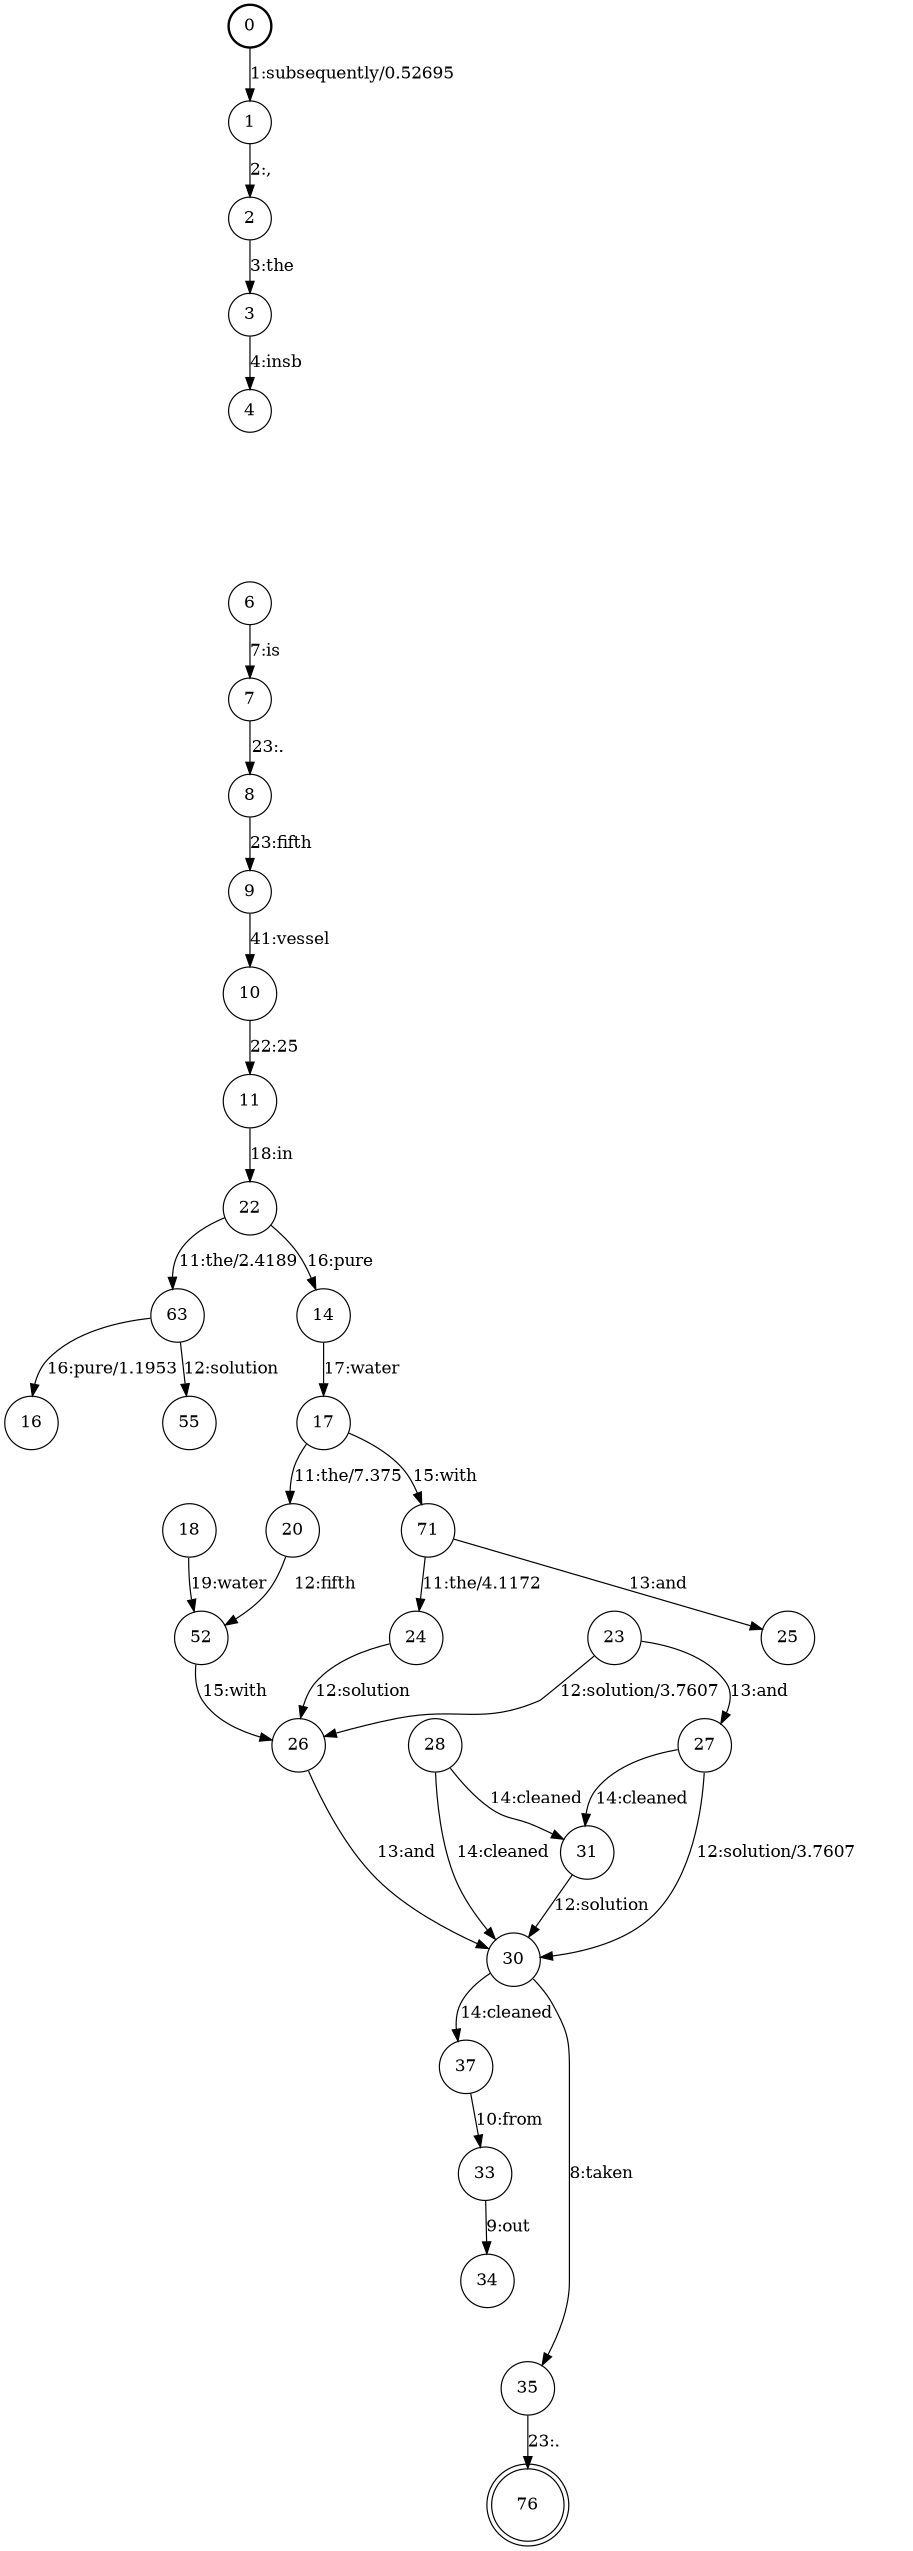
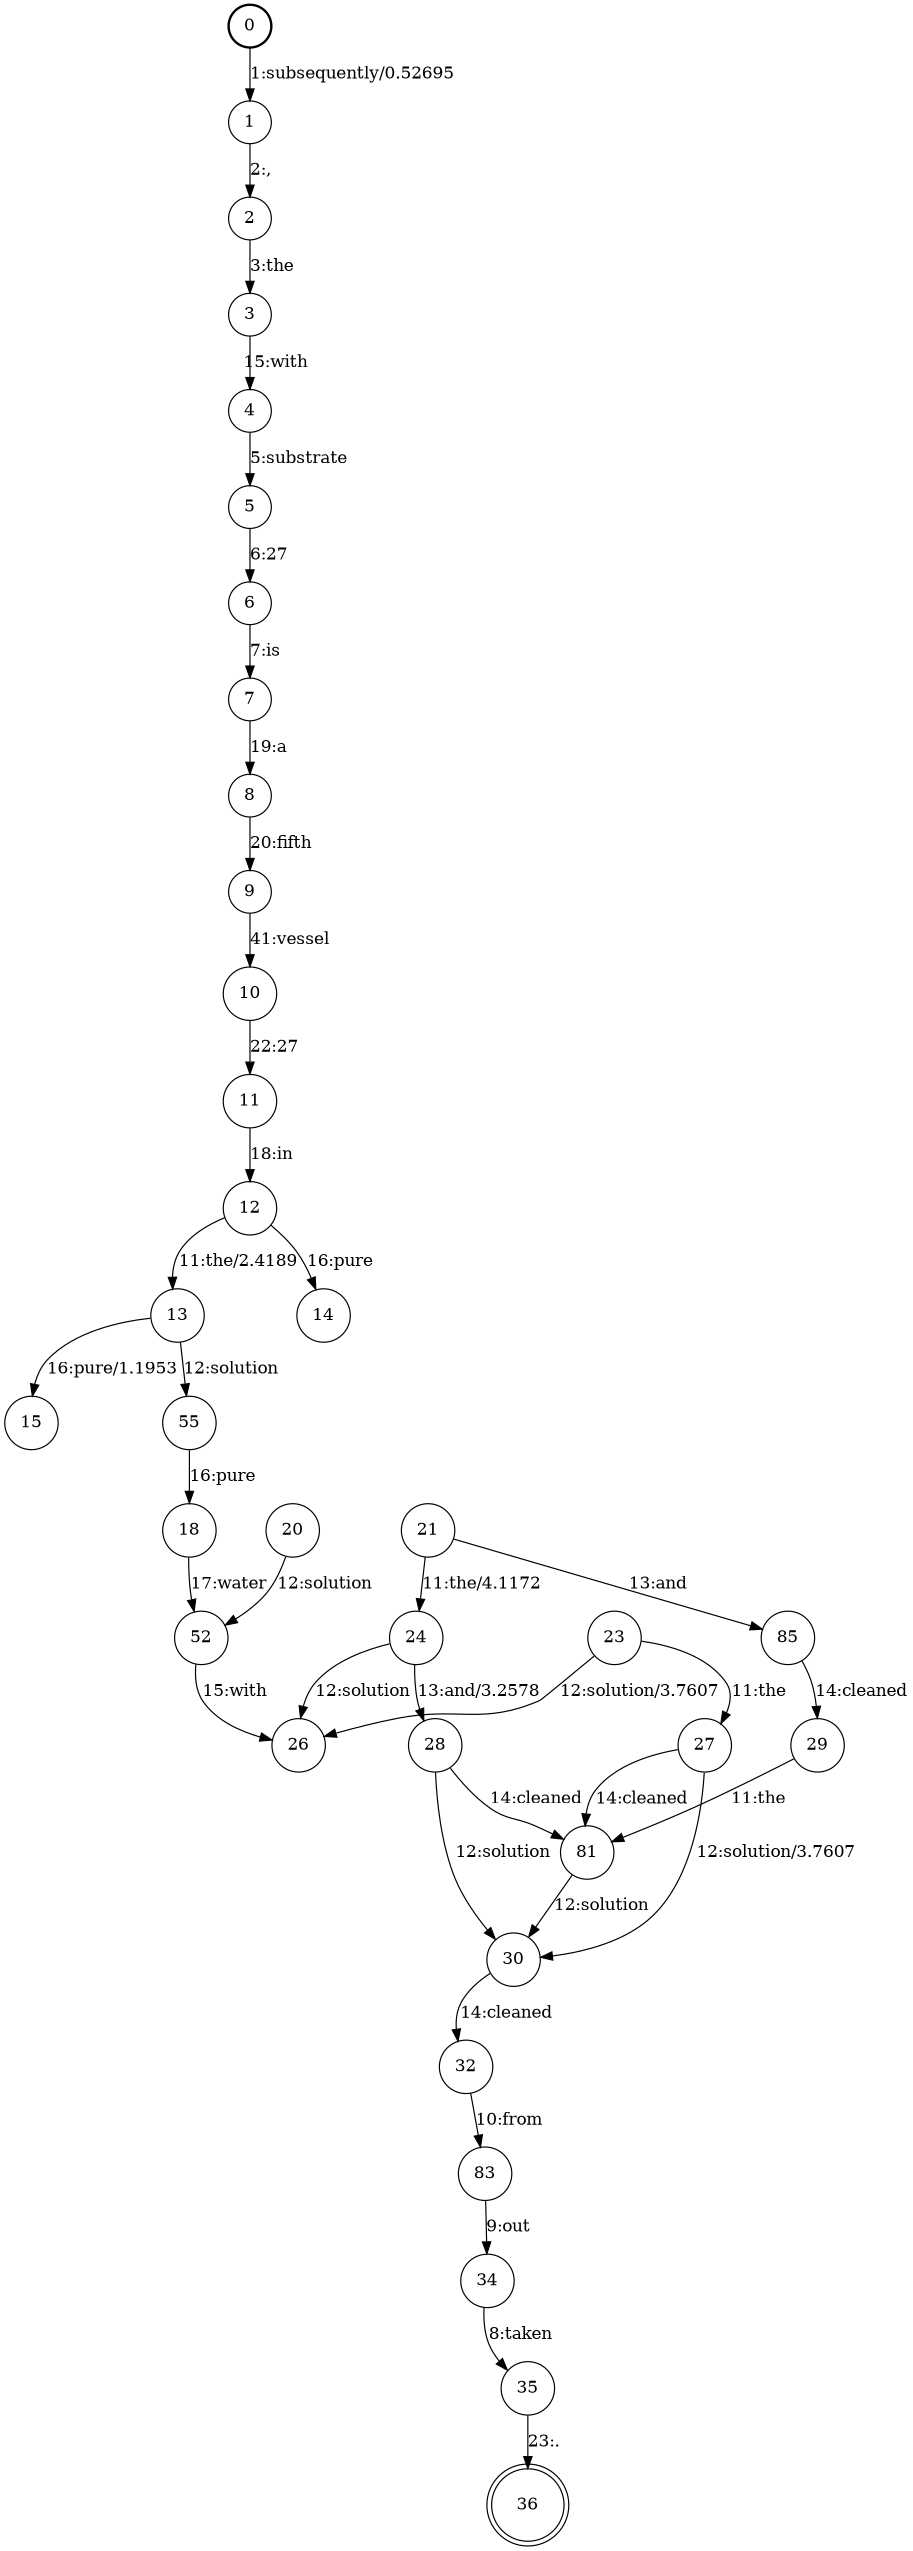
(276, 363) -> (276, 363)
none -> (250, 507)
(268, 748) -> (268, 748)
(281, 844) -> (281, 844)
(274, 1047) -> (274, 1047)
(250, 1208) -> (250, 1208)
(178, 1316) -> (178, 1316)
(31, 1423) -> (31, 1423)
(324, 1423) -> none
none -> (189, 1471)
(428, 1530) -> (428, 1530)
(229, 1584) -> (229, 1584)
(325, 1584) -> (325, 1584)
(788, 1638) -> (788, 1638)
none -> (415, 1687)
(759, 1692) -> (759, 1692)
none -> (818, 1745)
(503, 1853) -> (503, 1853)
(587, 1853) -> (587, 1853)
(374, 1876) -> none
(466, 2067) -> (466, 2067)
(569, 2164) -> (486, 2336)
(485, 2174) -> (485, 2174)
(528, 2505) -> (528, 2505)
